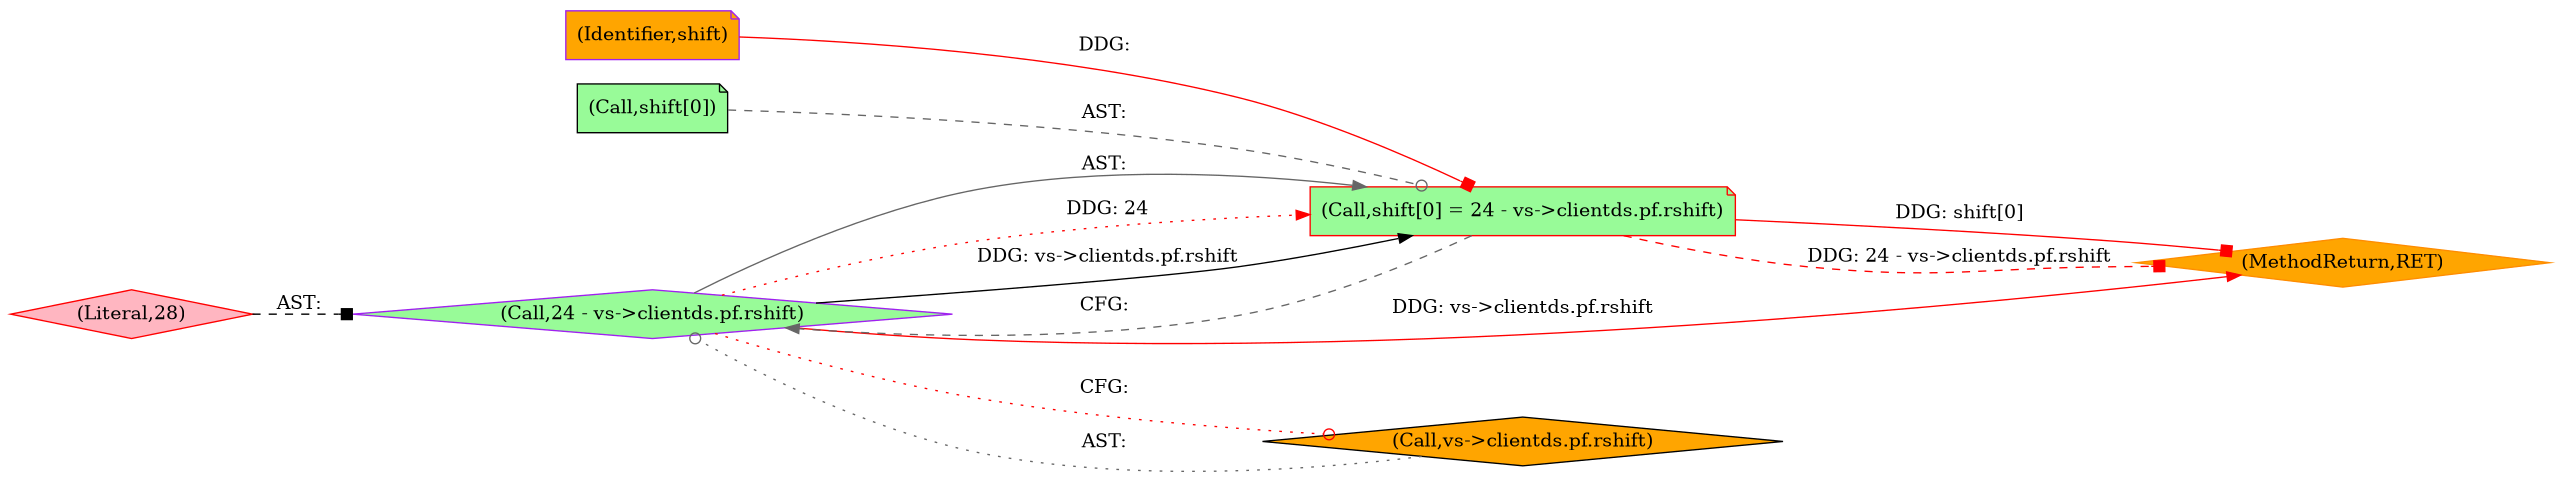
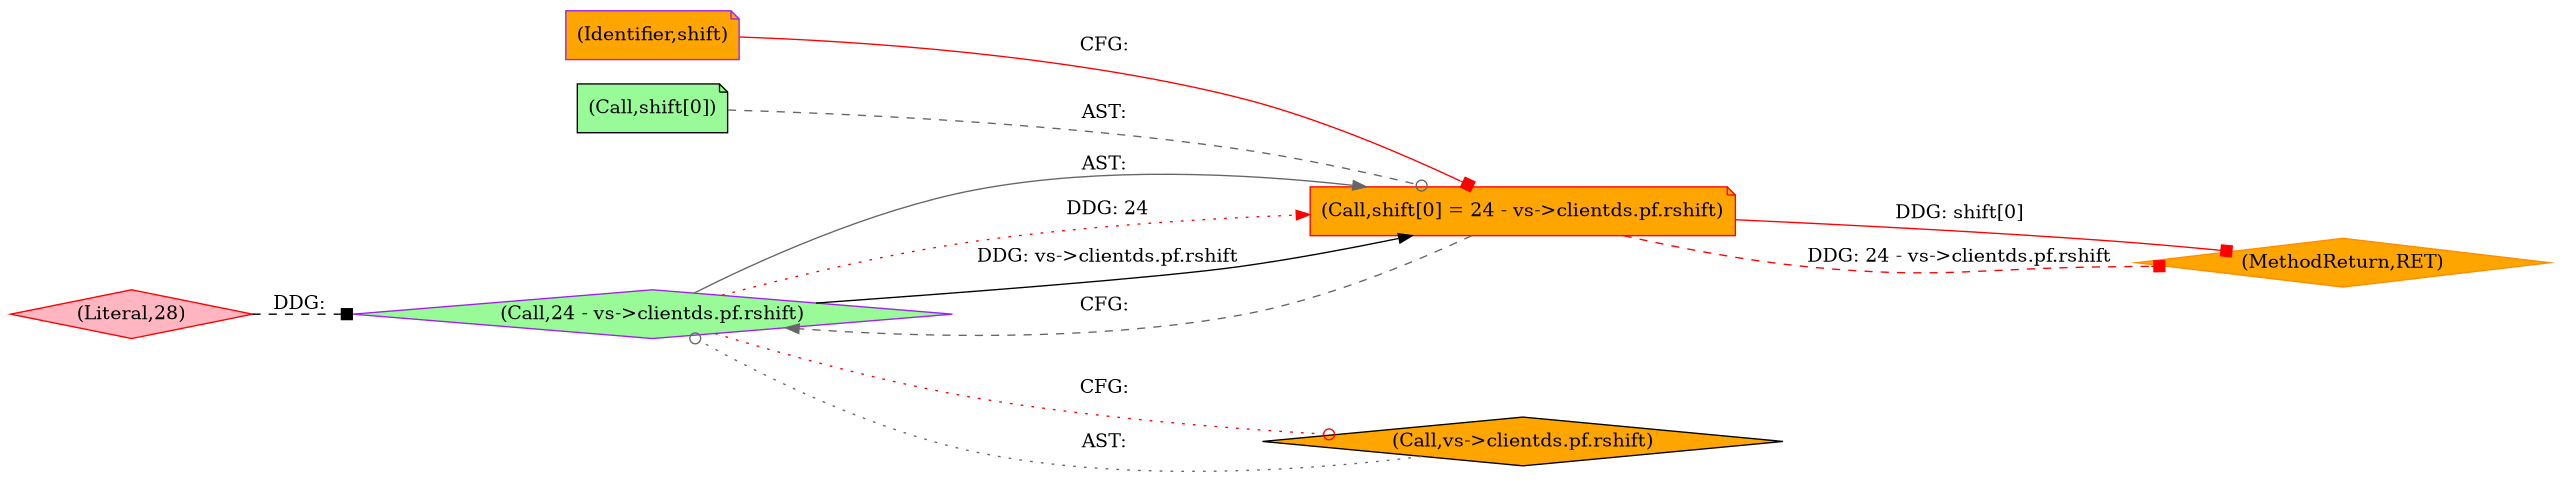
(1108, 45) -> (1108, 45)
(1523, 211) -> (1523, 211)
(302, 304) -> (302, 304)
(1509, 335) -> none
